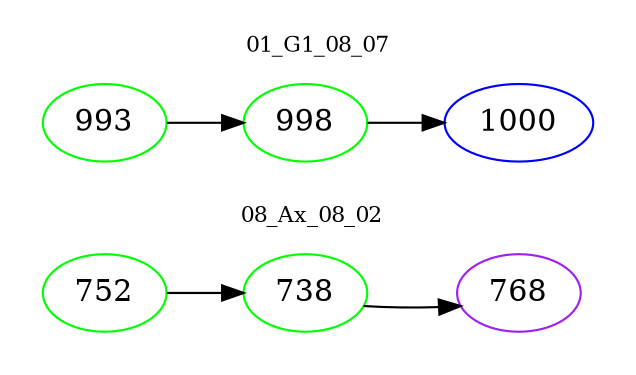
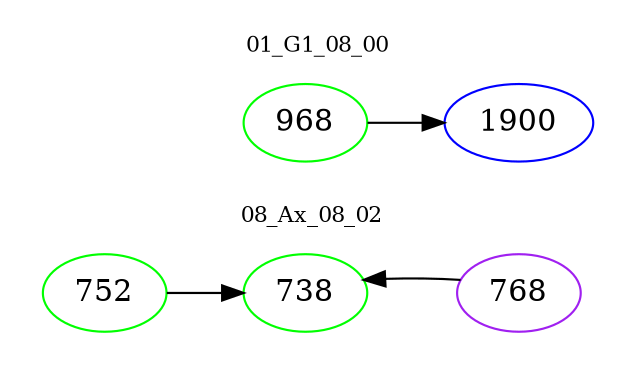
(318, 46) -> (318, 46)
(105, 123) -> none
(305, 123) -> (305, 123)
(519, 123) -> (519, 123)
(401, 307) -> (423, 279)
